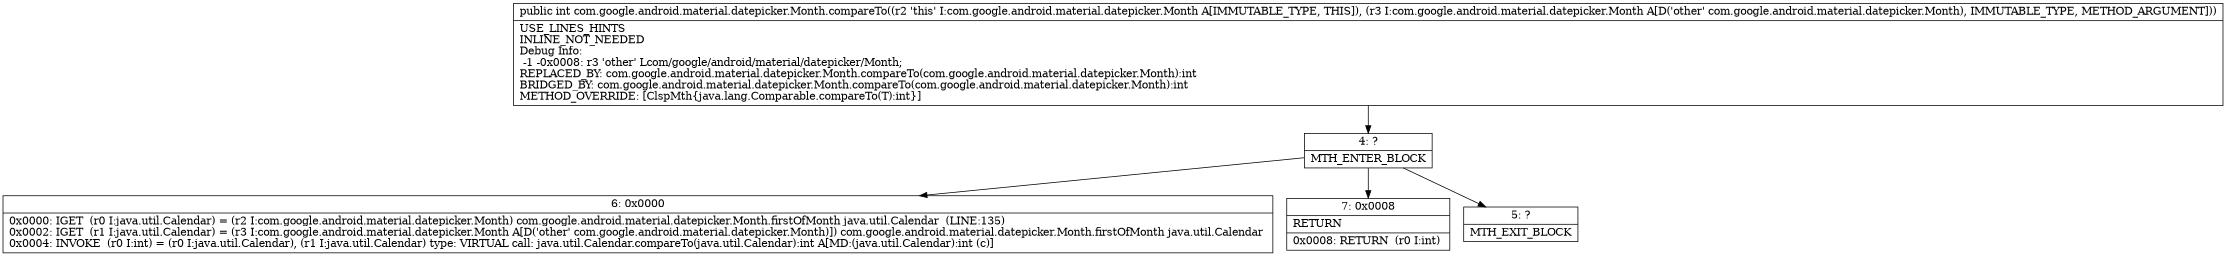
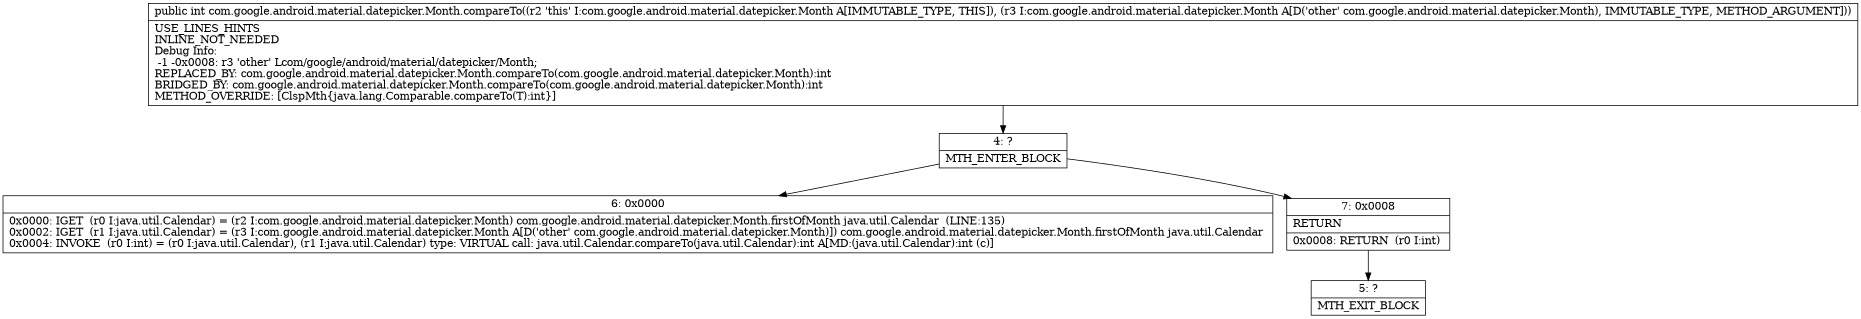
(1441, 186) -> (1368, 262)
